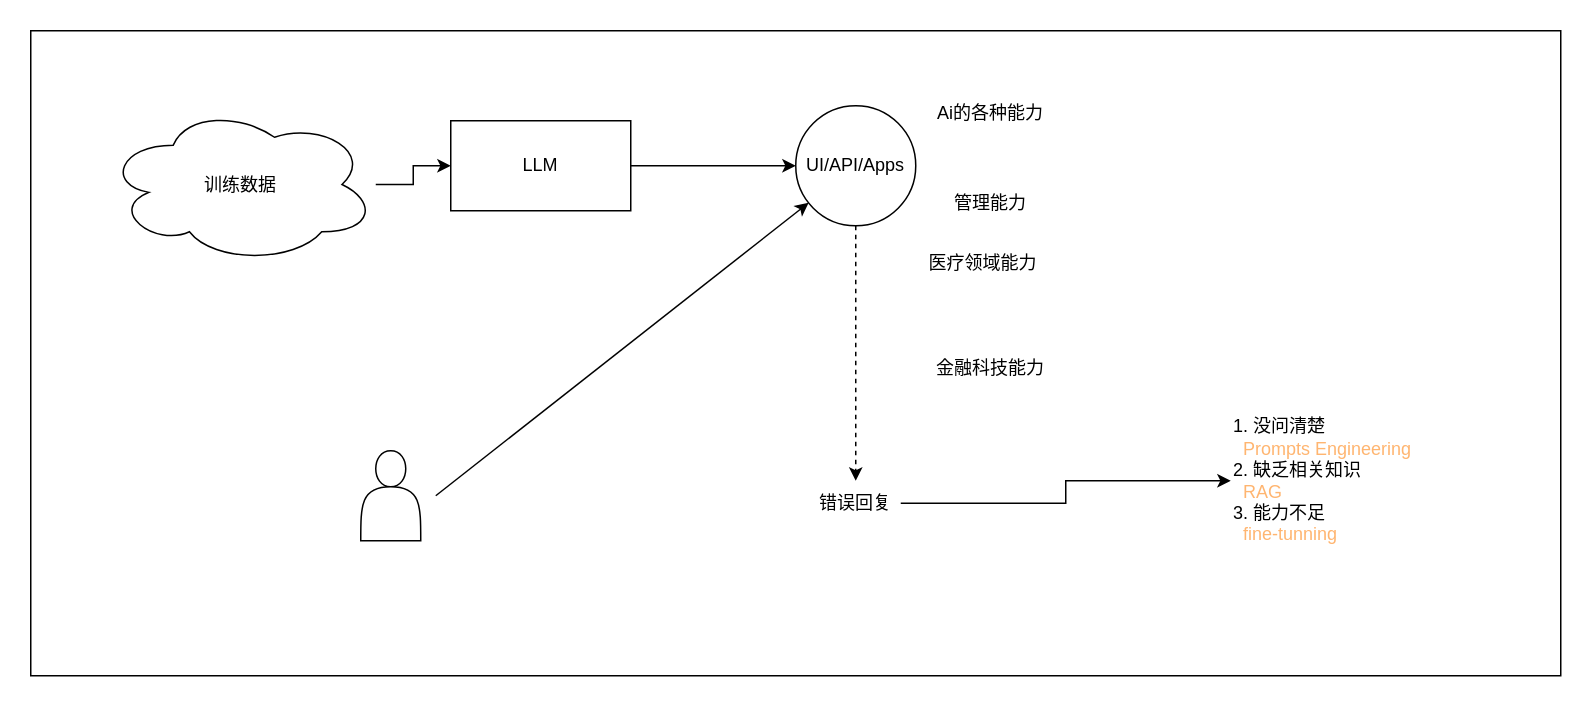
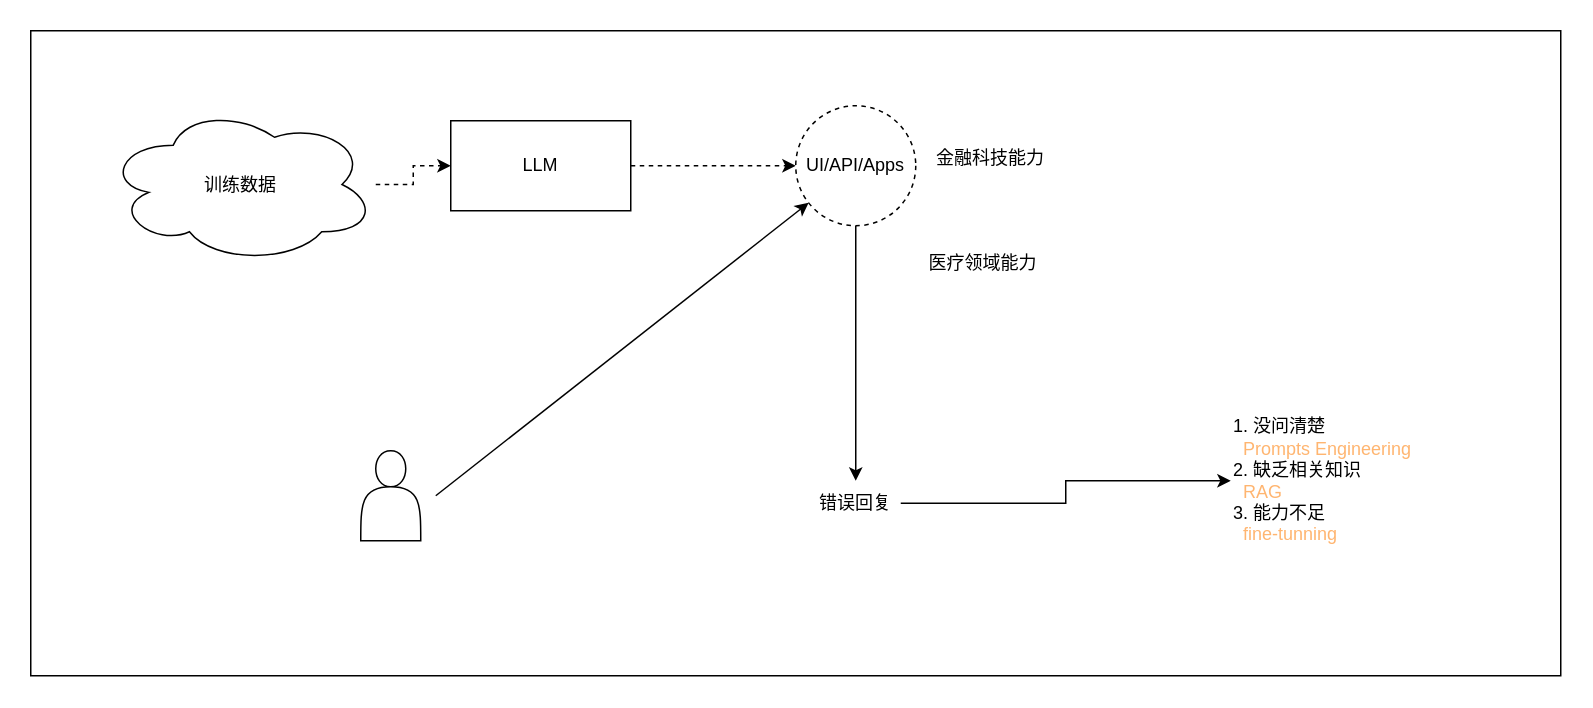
(991, 113) -> none
(709, 166) -> (709, 166)
(856, 166) -> (856, 166)
(413, 180) -> (413, 180)
(991, 203) -> none
(856, 348) -> (856, 348)
(991, 368) -> (991, 158)
